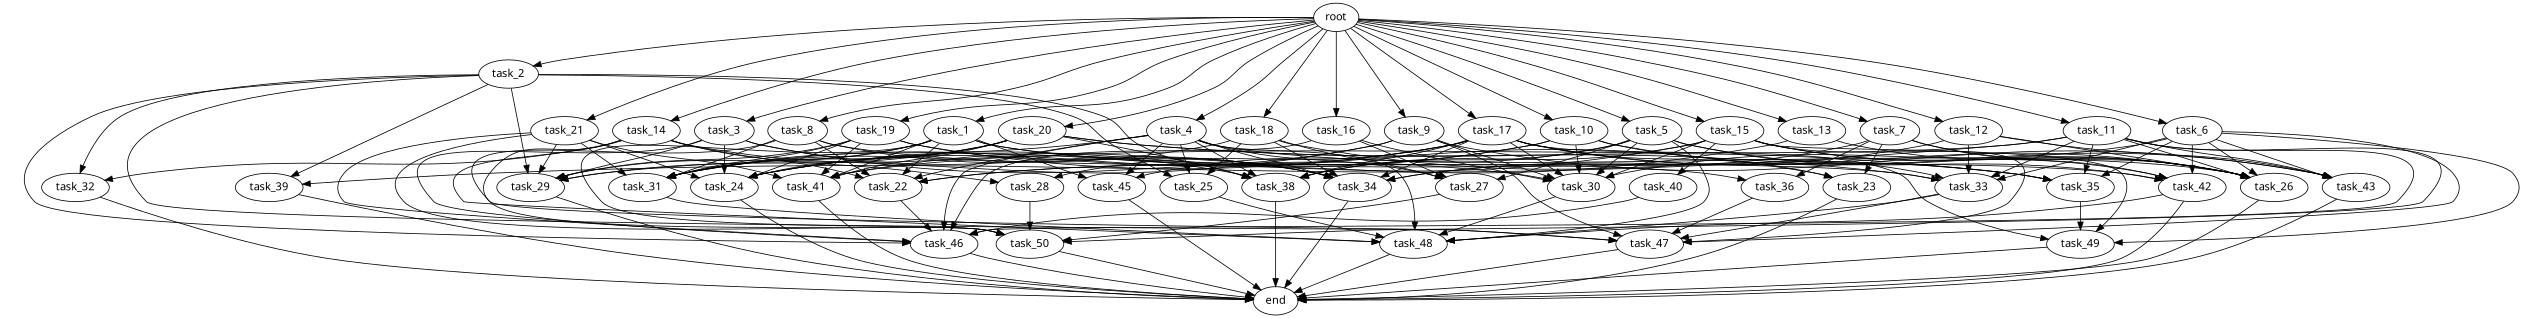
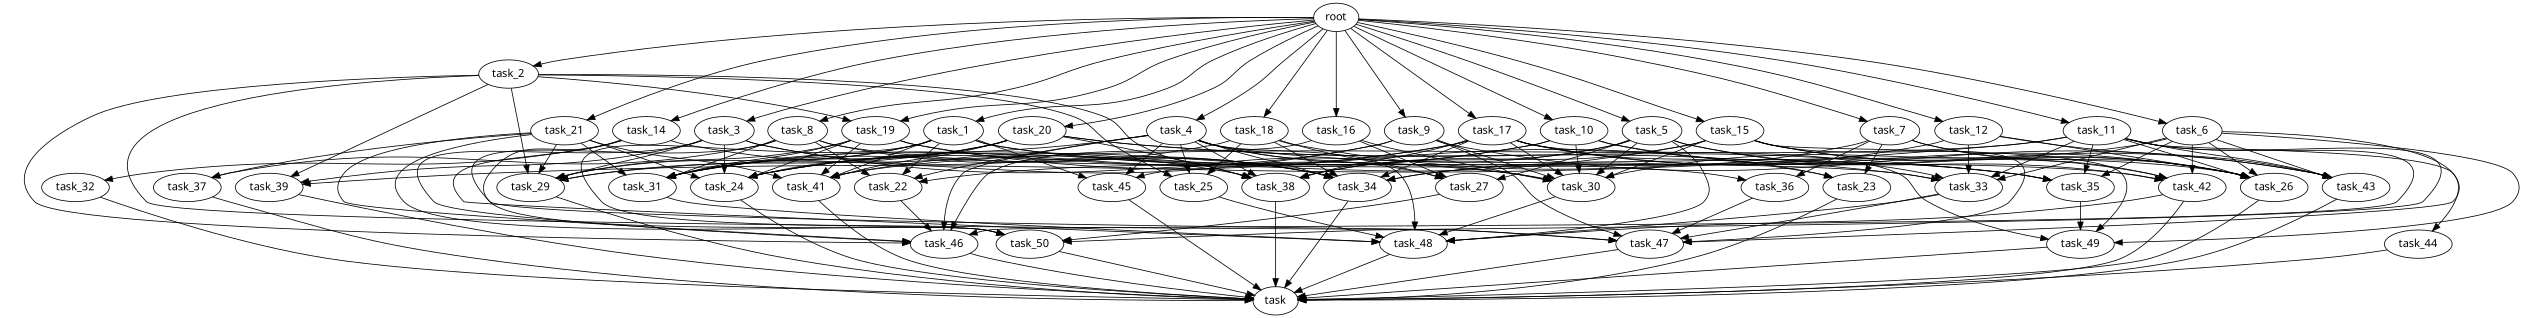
(266, 84) -> (691, 92)
(1812, 131) -> none
(763, 159) -> none
none -> (1370, 163)
none -> (506, 165)
none -> (187, 187)
(1030, 187) -> none
(1663, 187) -> none
none -> (2418, 244)
(1276, 301) -> (1276, 301)
